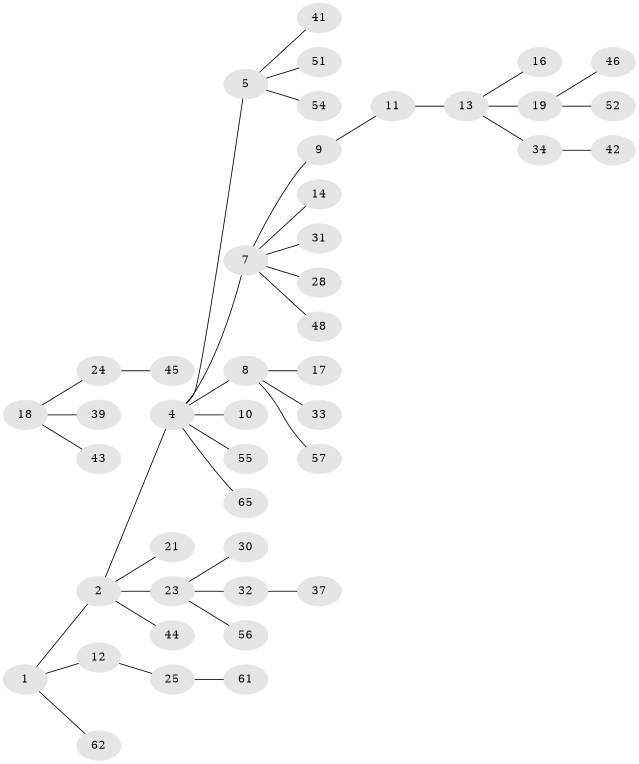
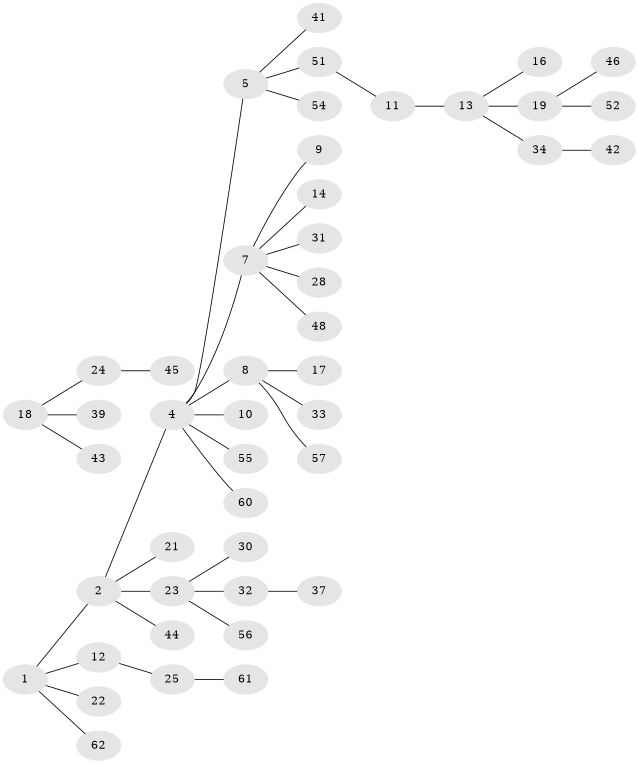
(356, 128) -> (356, 84)
(246, 503) -> (246, 503)
none -> (99, 702)
